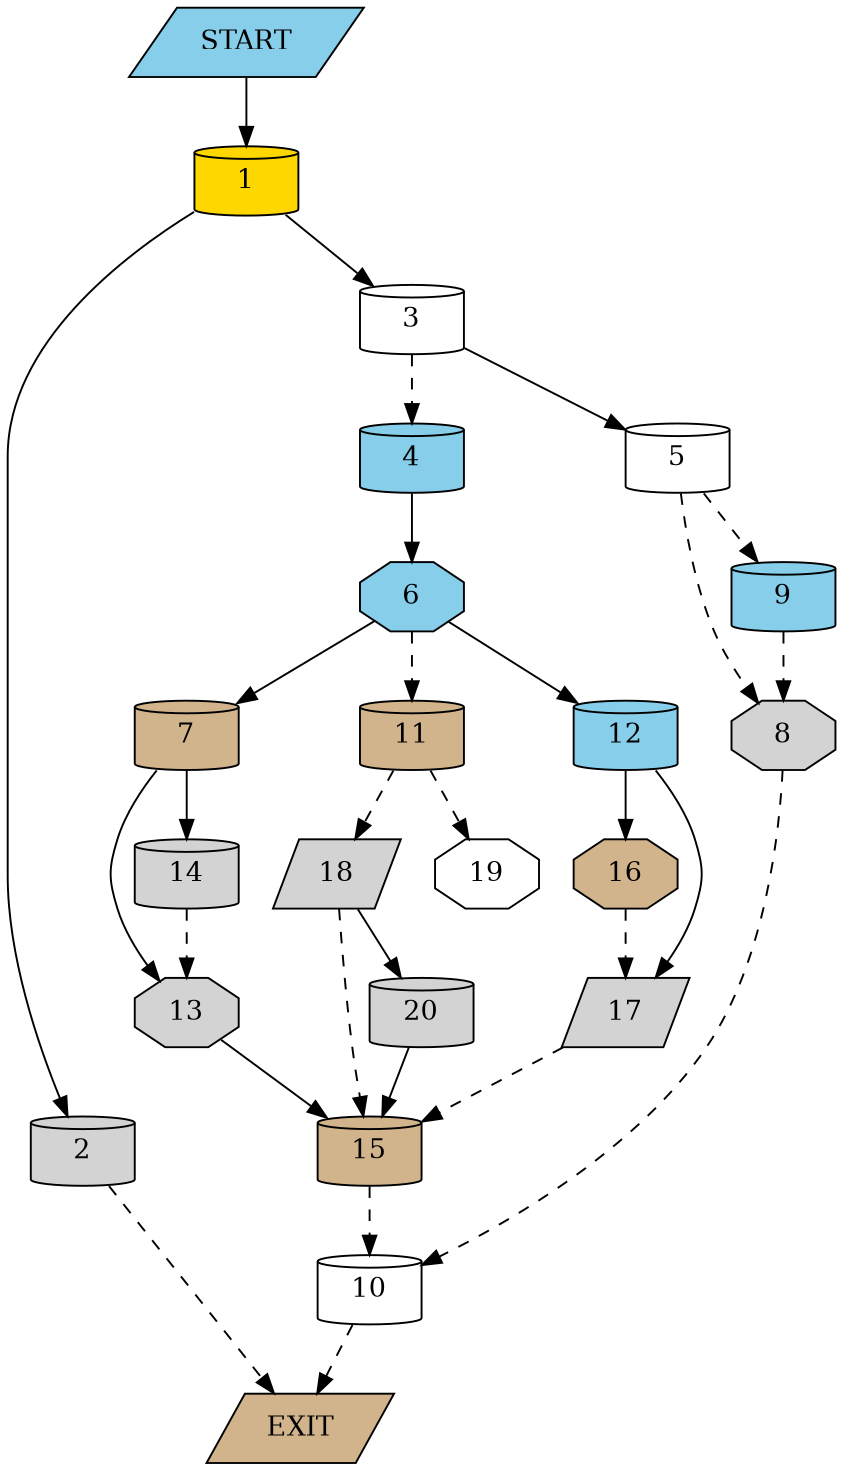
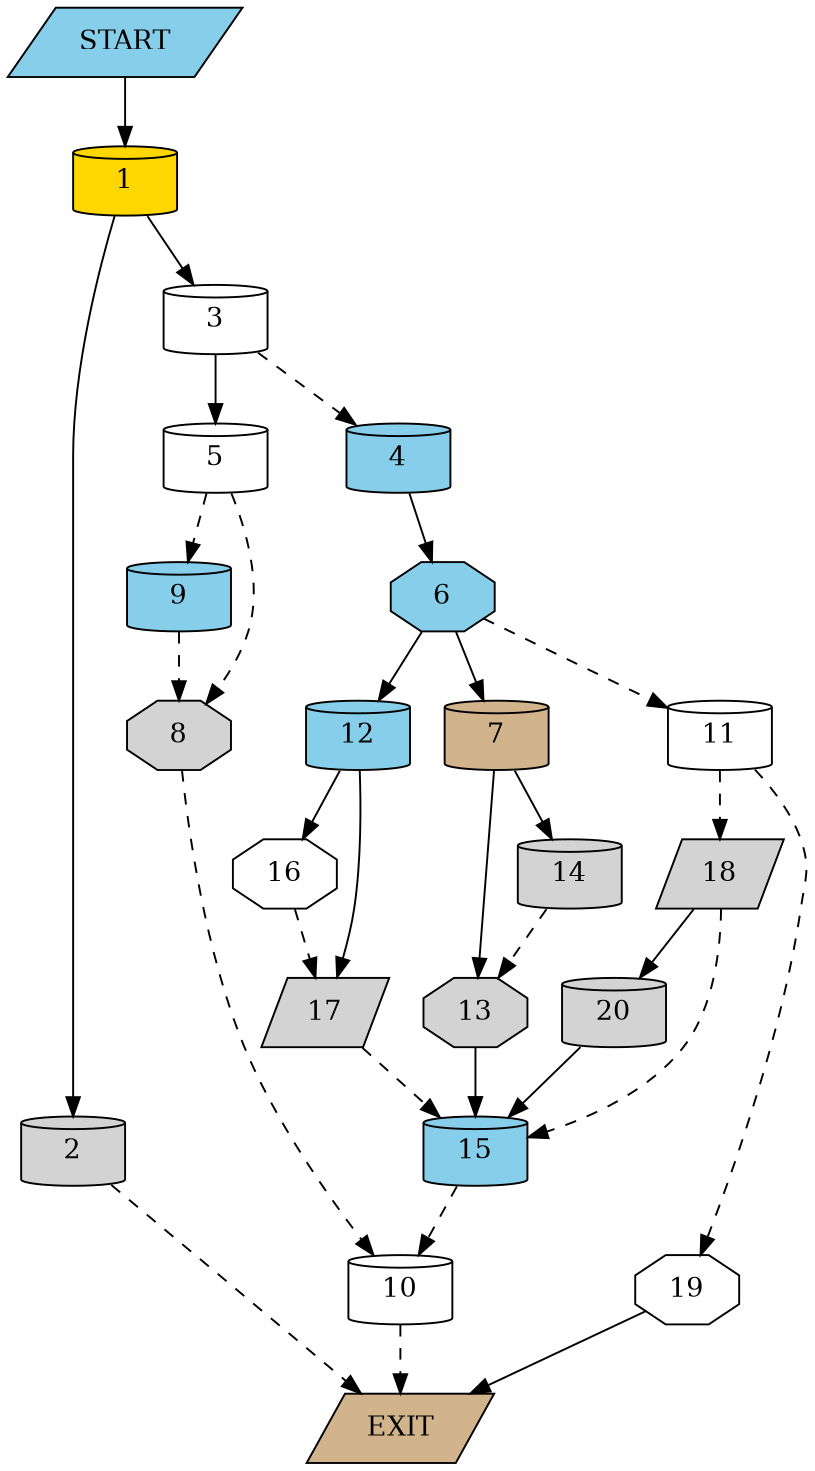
(412, 735) -> (720, 735)
(626, 874) -> (285, 874)
(370, 1151) -> (475, 1151)
none -> (567, 1348)
